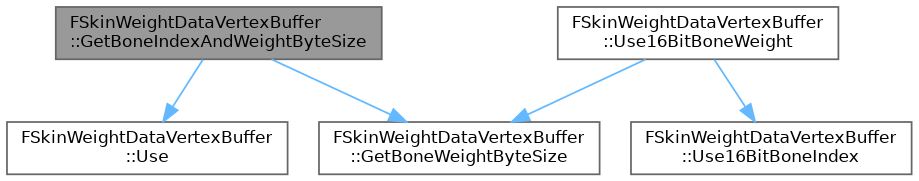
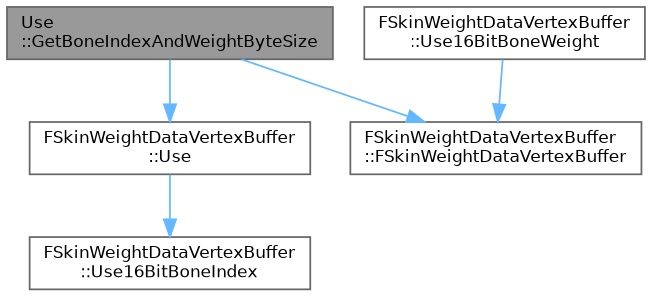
(219, 33) -> (170, 33)
(730, 83) -> (170, 197)
(459, 148) -> (496, 148)
